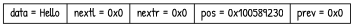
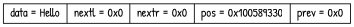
(242, 13) -> (242, 13)
